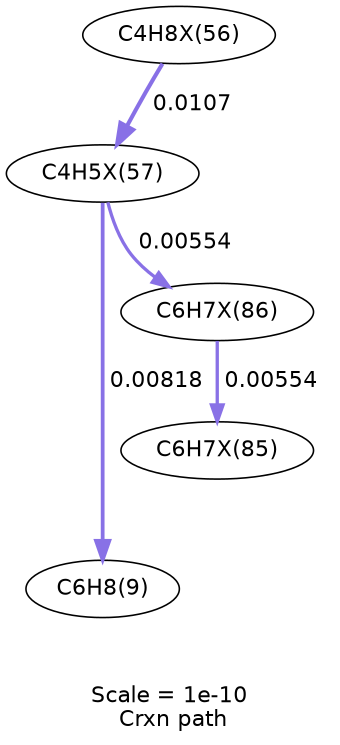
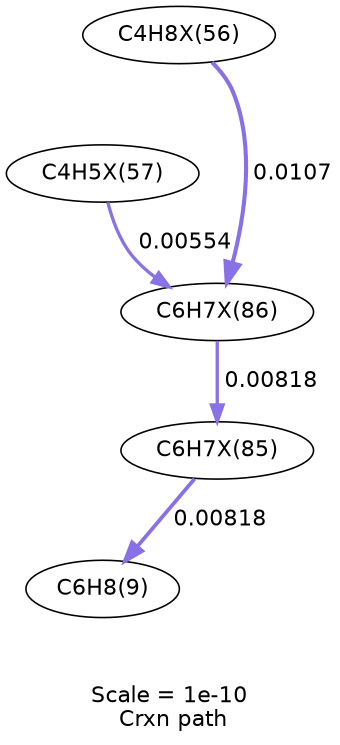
(144, 95) -> (246, 159)
(103, 372) -> (166, 512)
(268, 381) -> (268, 381)
